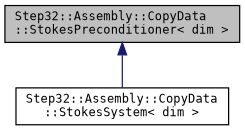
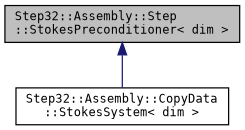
(122, 24) -> (122, 24)
